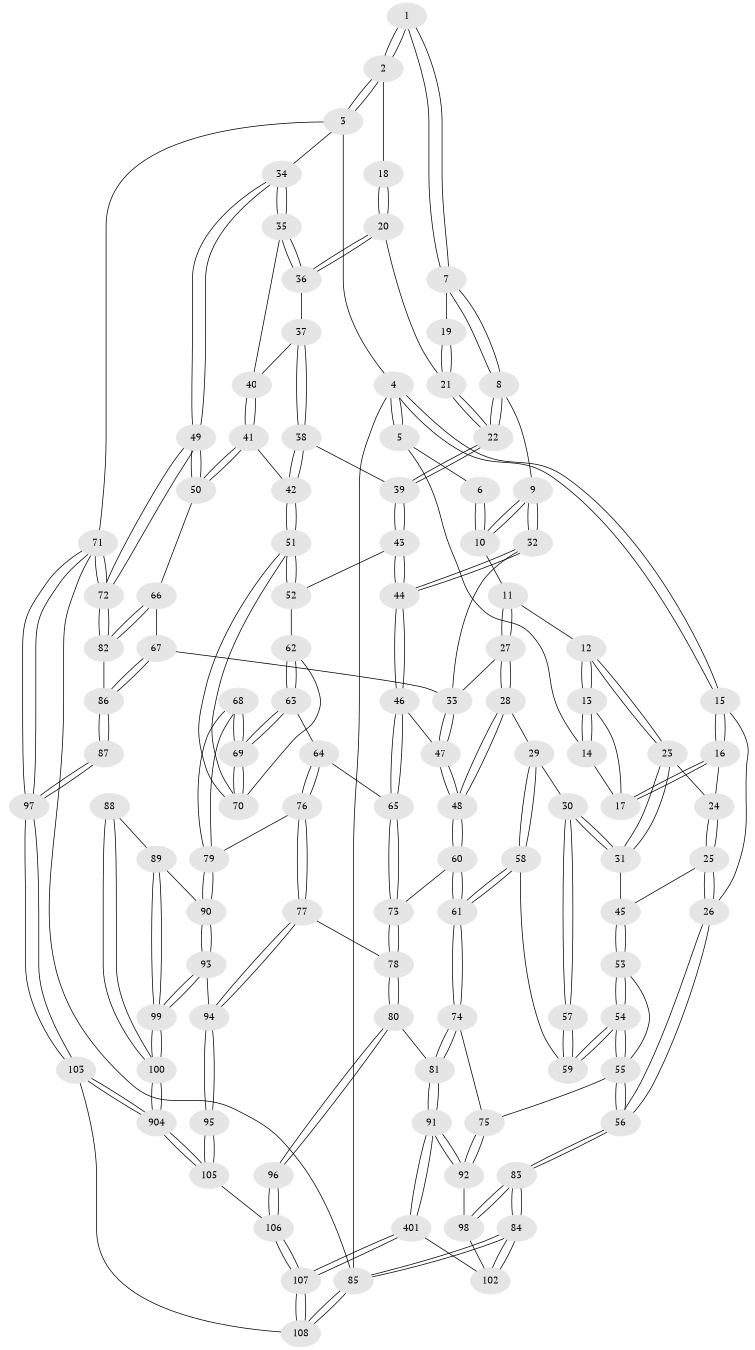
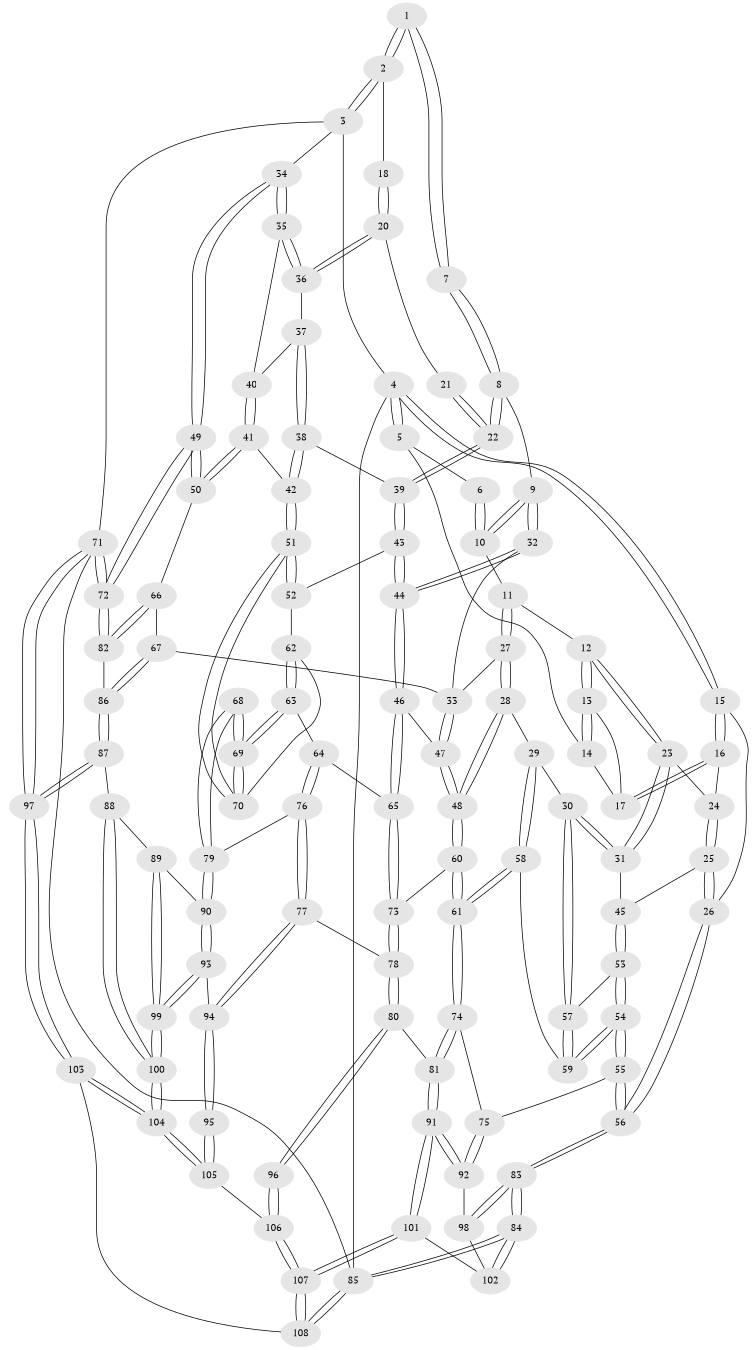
(446, 332) -> none
none -> (107, 780)
(650, 1017) -> (594, 991)
(157, 1123) -> (157, 1123)
(411, 1228) -> (411, 1228)
